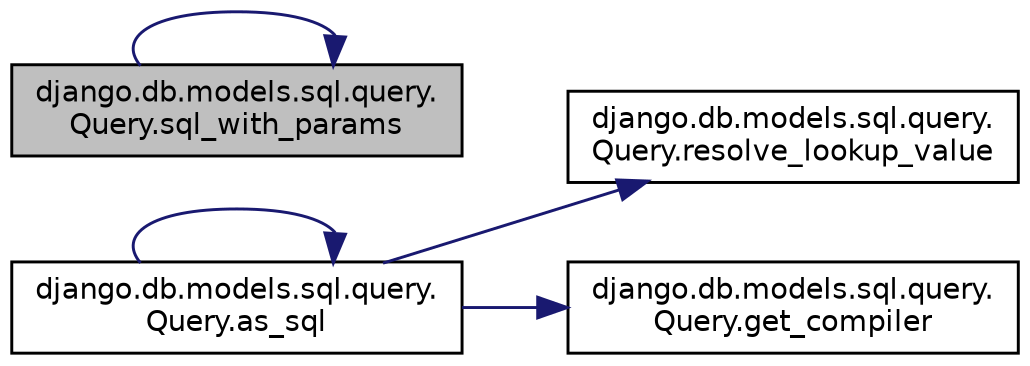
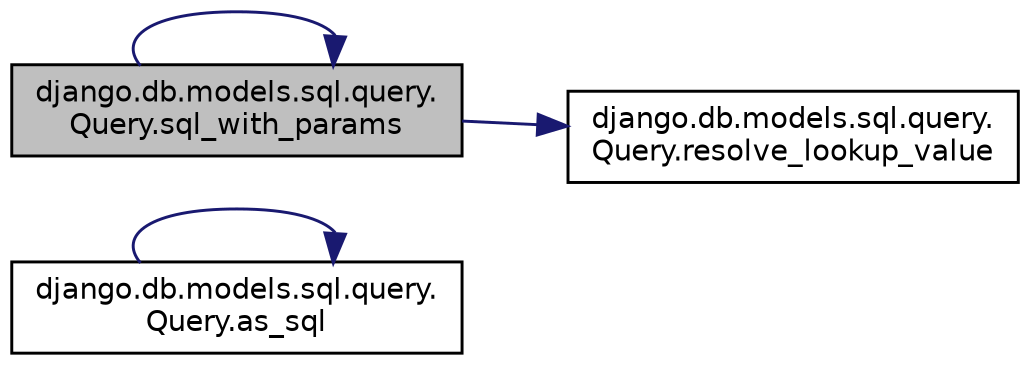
(501, 226) -> (500, 123)
(793, 308) -> none
